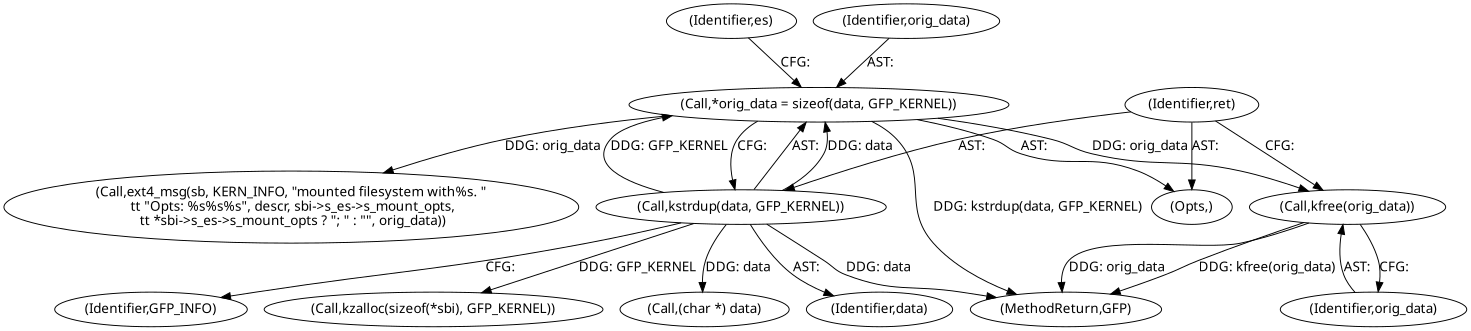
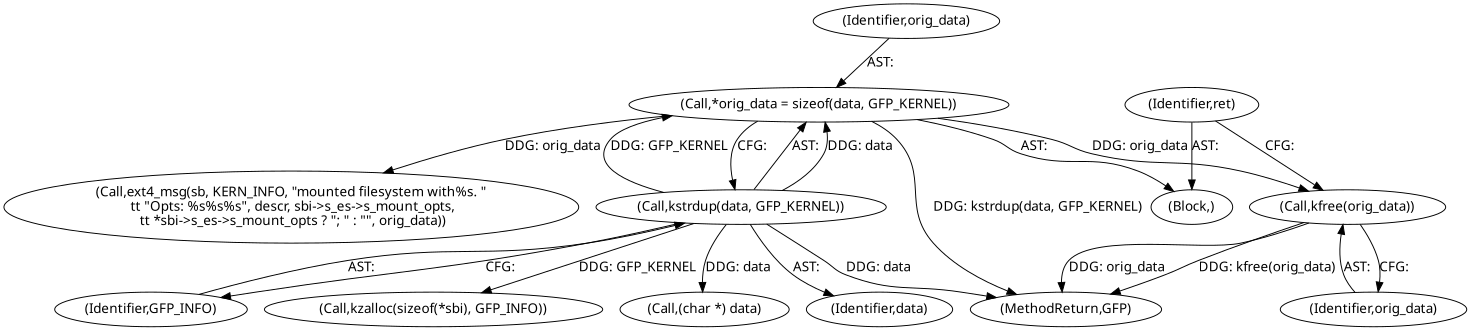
(732, 21) -> none
(960, 139) -> (436, 252)
(1192, 207) -> (1192, 207)
(434, 309) -> (434, 309)
